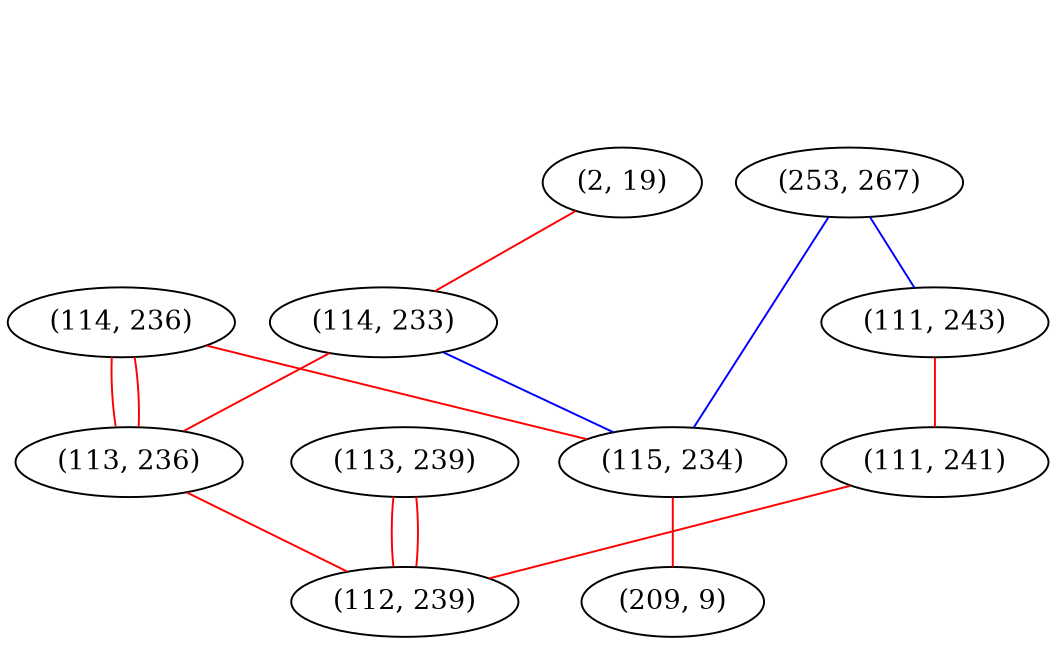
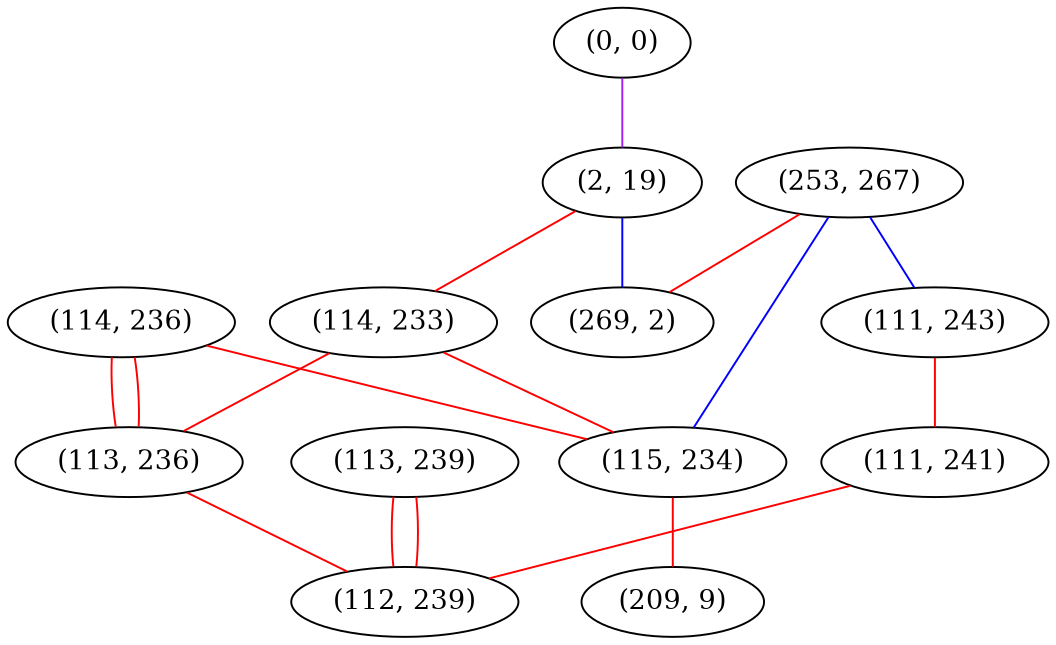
none -> (622, 43)
none -> (622, 322)
(528, 392) -> (528, 392)
